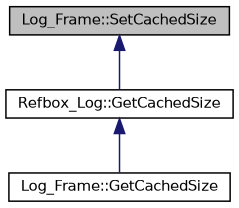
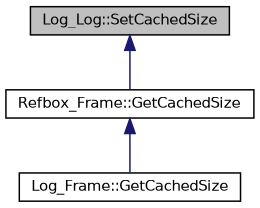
(120, 21) -> (130, 21)
(120, 104) -> (130, 104)
